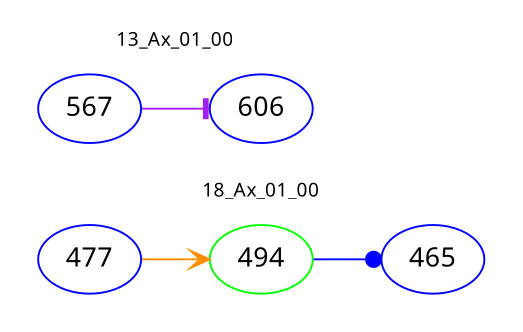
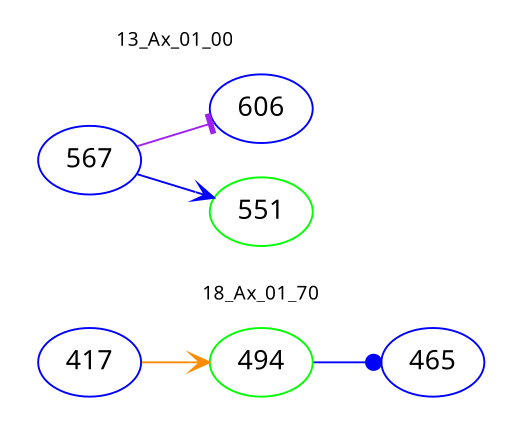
(261, 192) -> (261, 295)
none -> (261, 212)
(90, 259) -> (90, 362)
